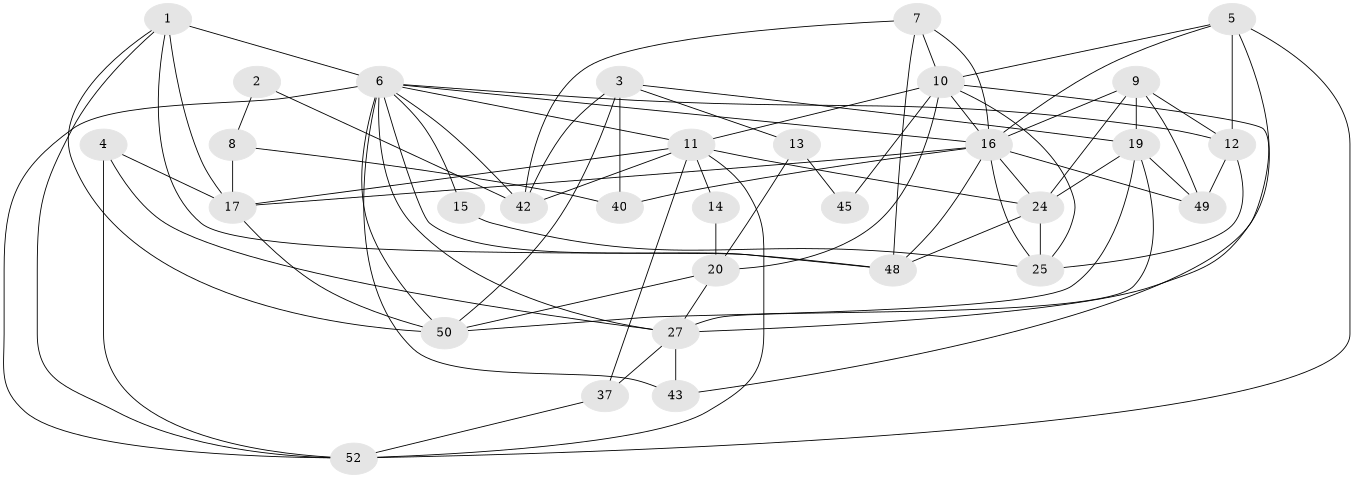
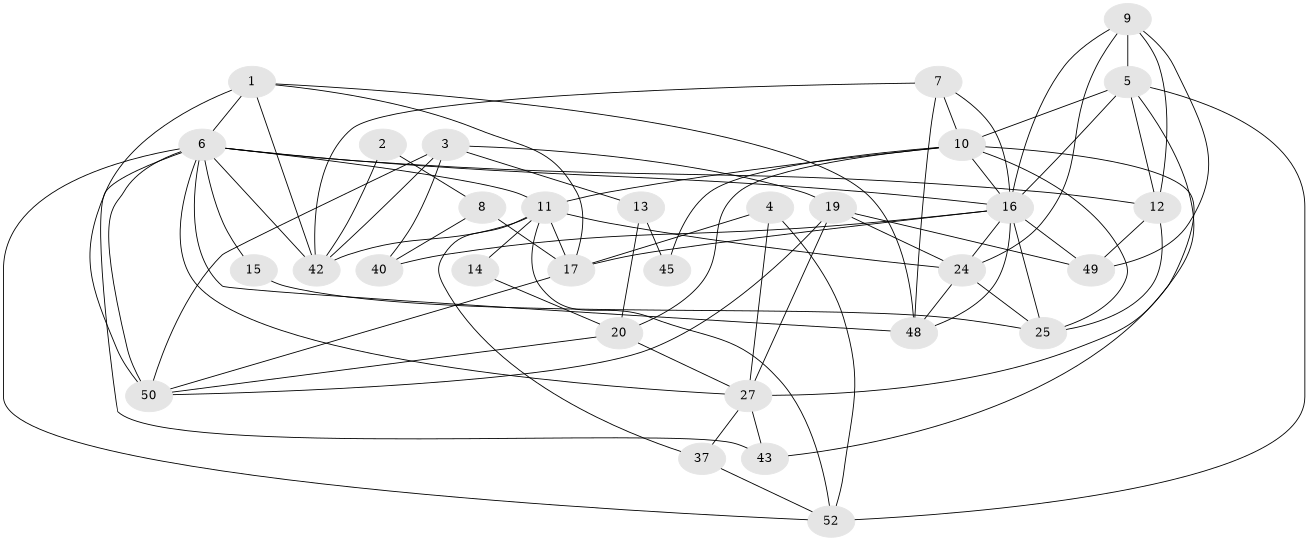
(1136, 113) -> (1128, 51)
(37, 334) -> (284, 176)
